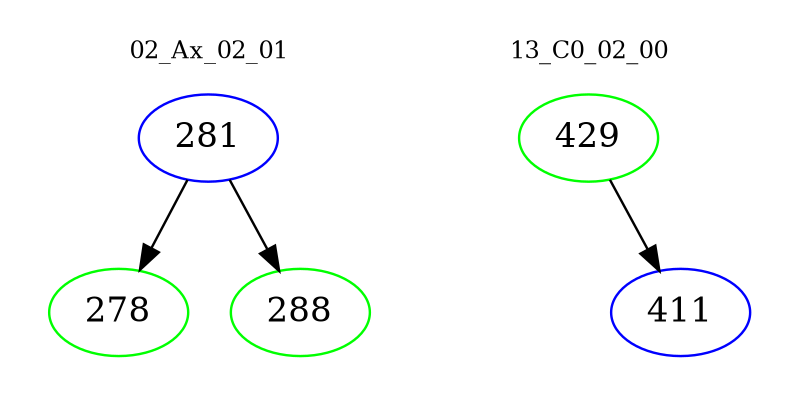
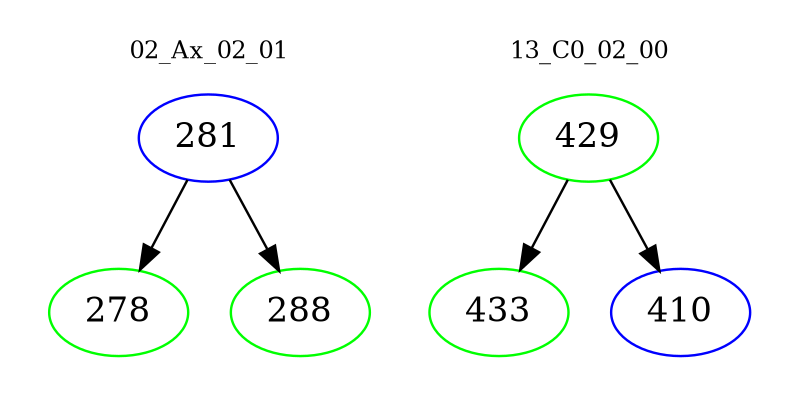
none -> (499, 312)
(681, 312) -> (681, 312)
